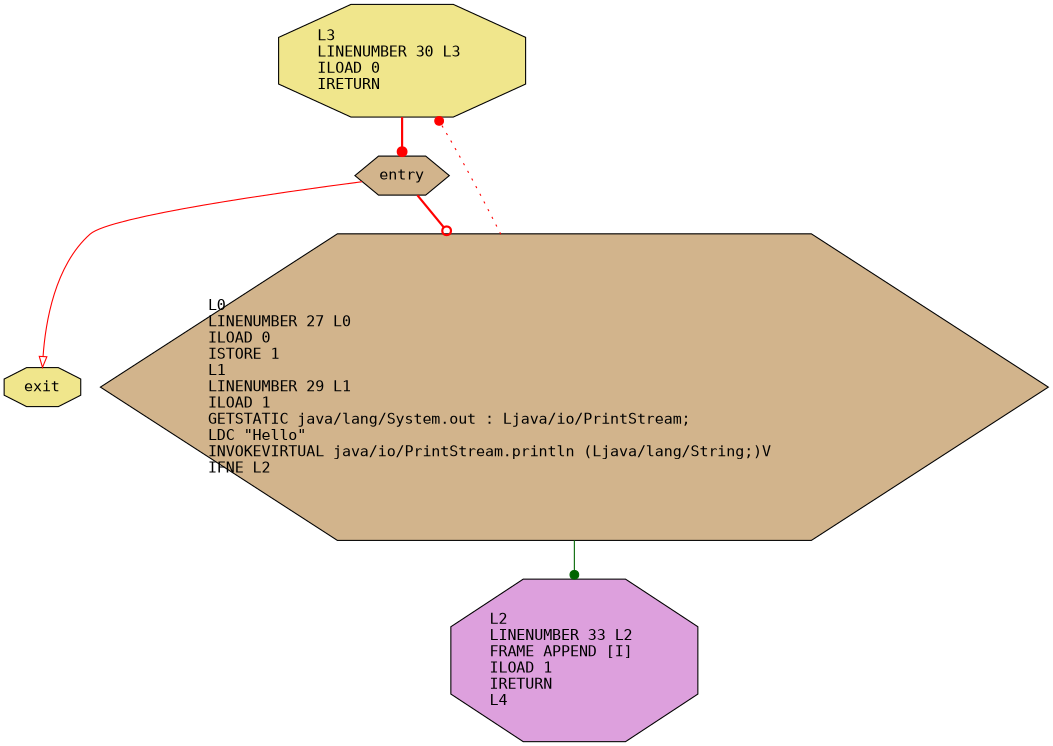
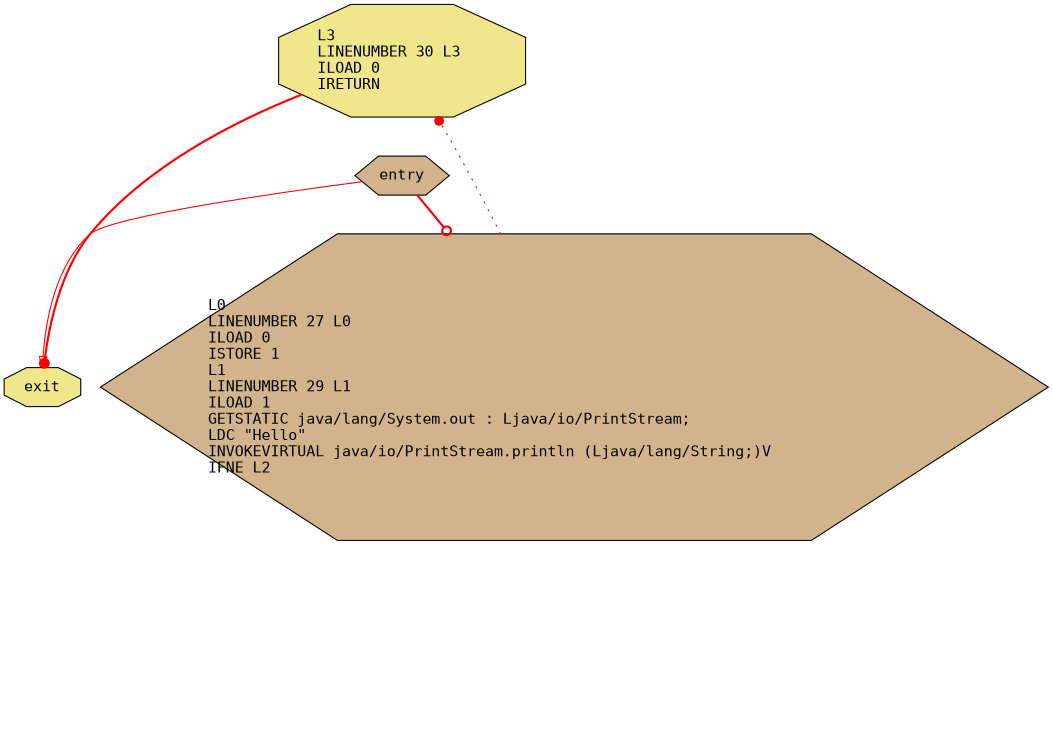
(402, 132) -> (133, 191)
(574, 660) -> none
